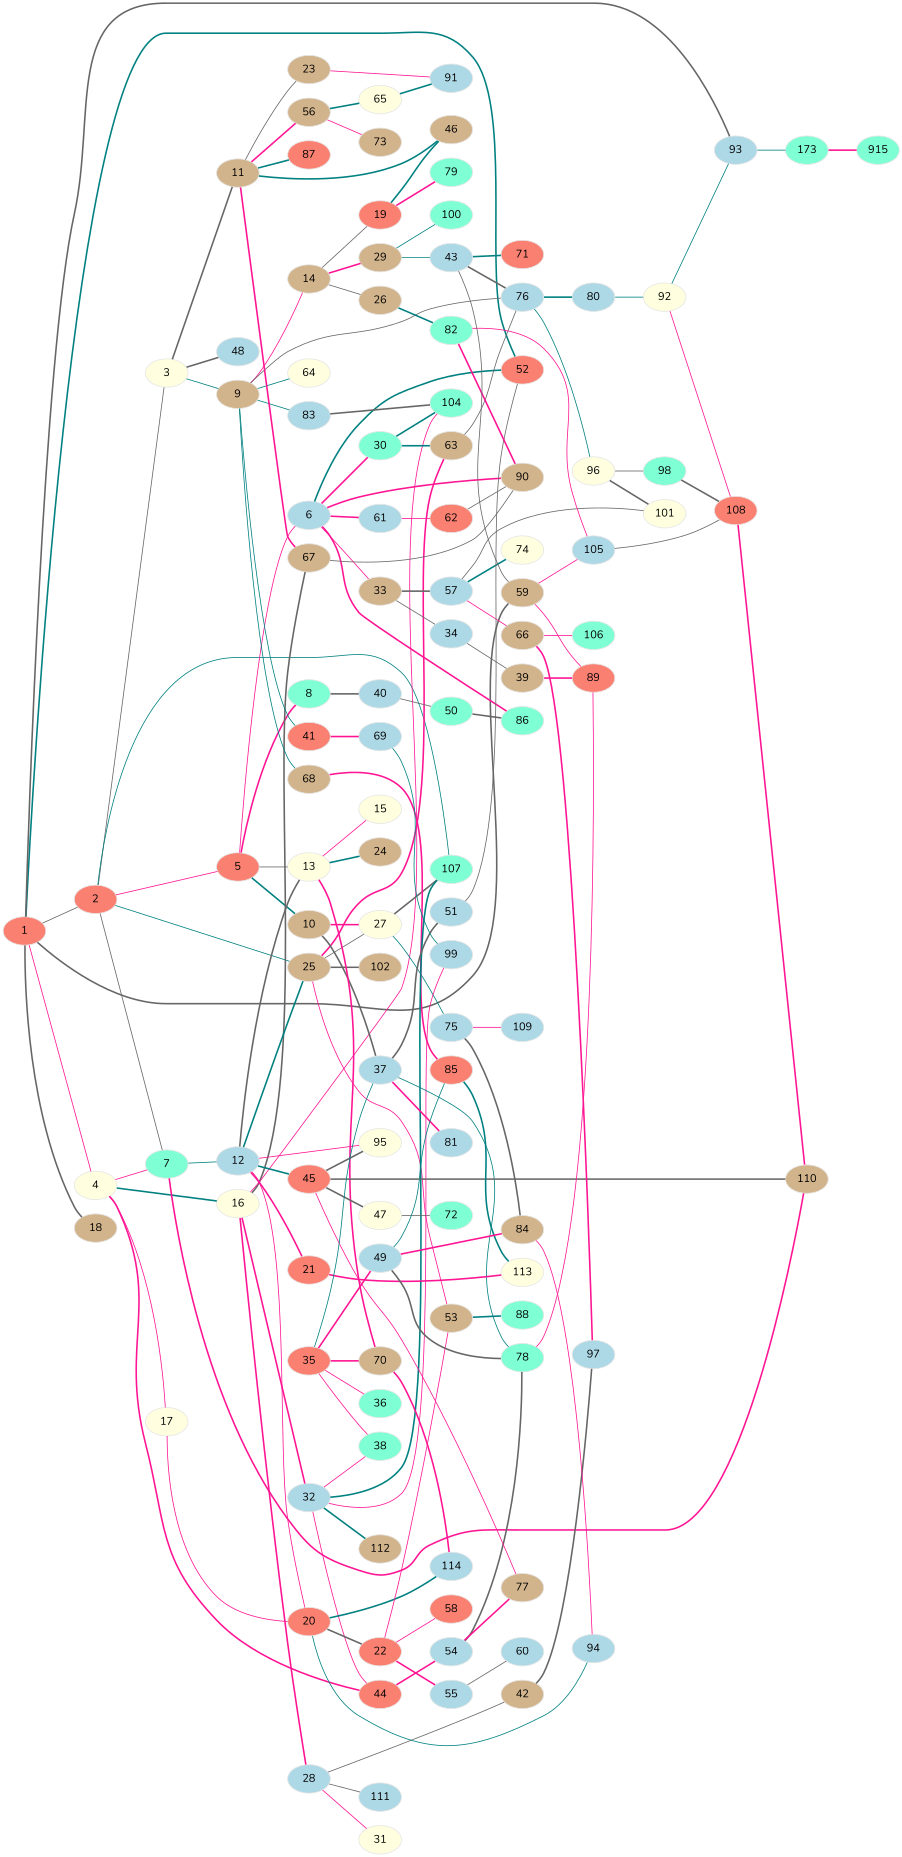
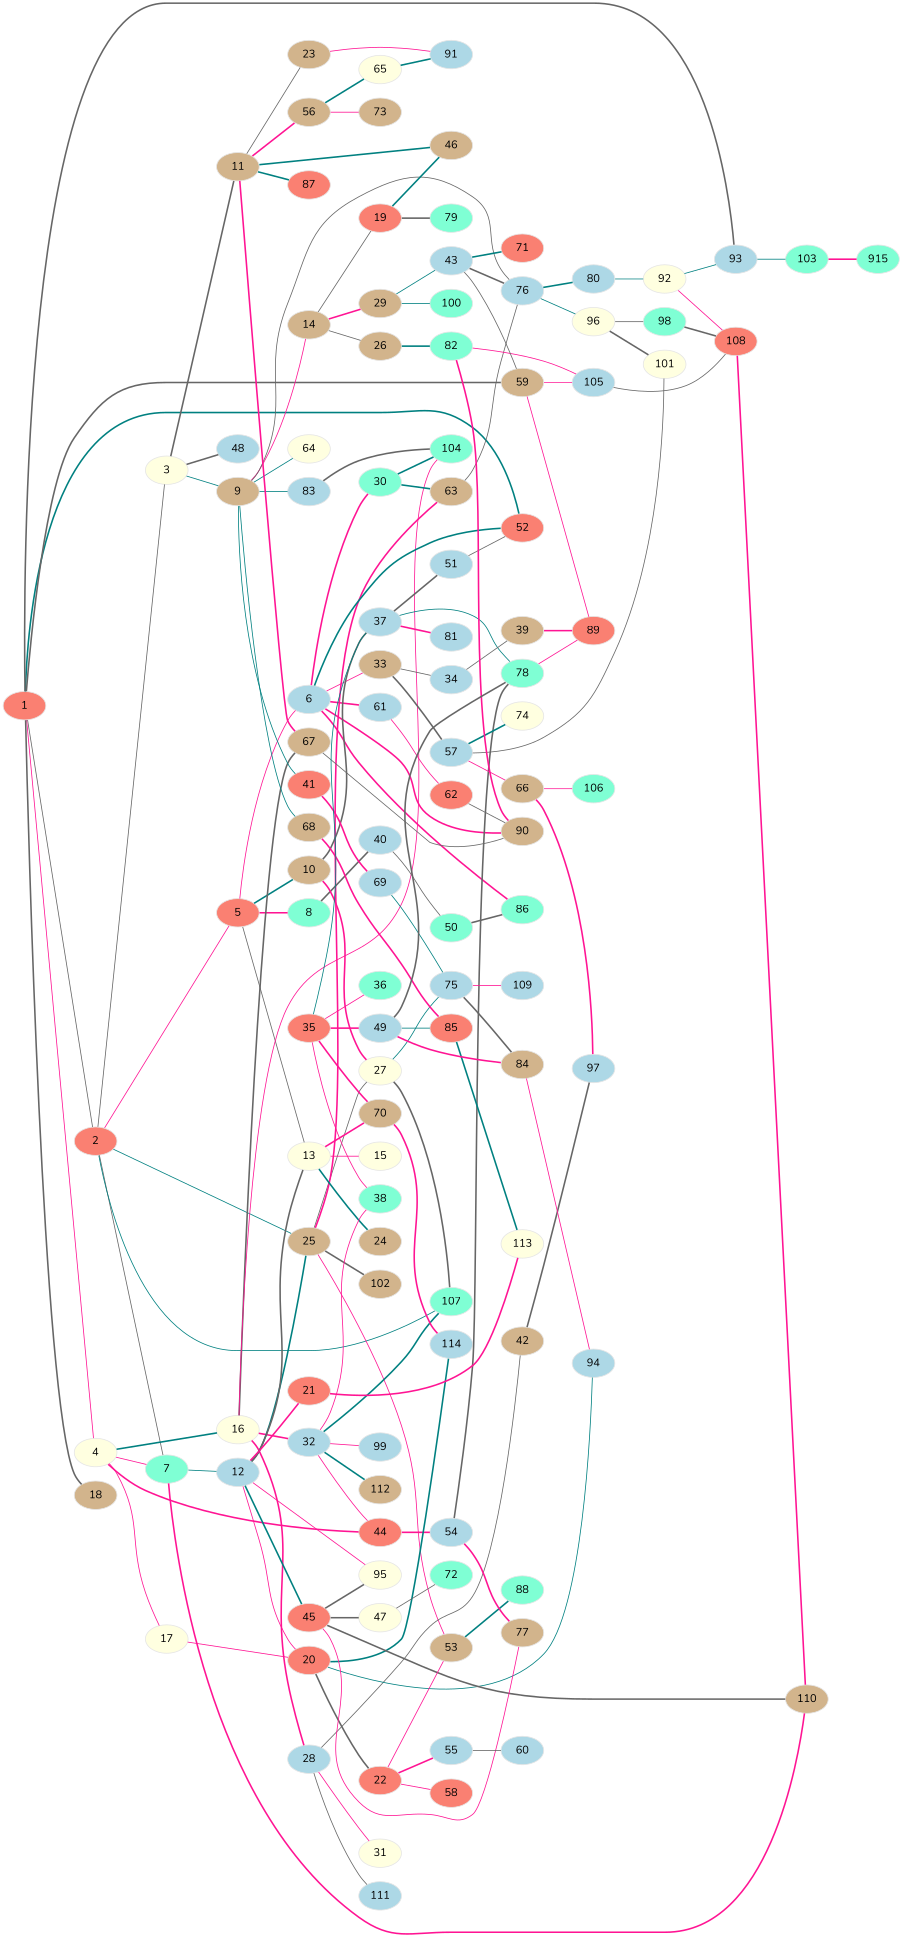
(807, 150) -> (807, 259)
(416, 194) -> (416, 218)
(415, 846) -> (413, 925)
